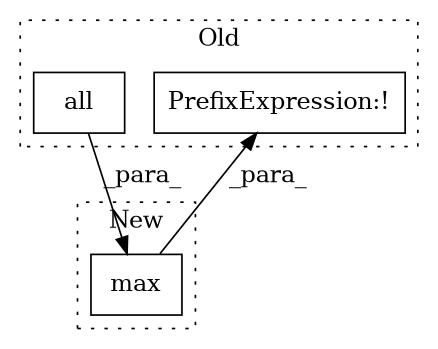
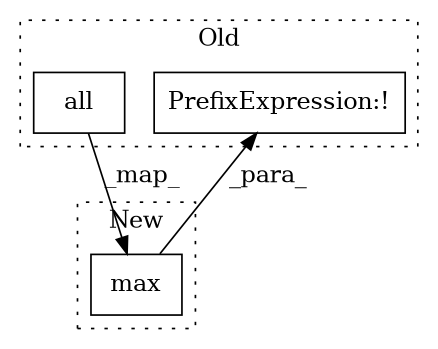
(142, 176) -> (142, 176)
